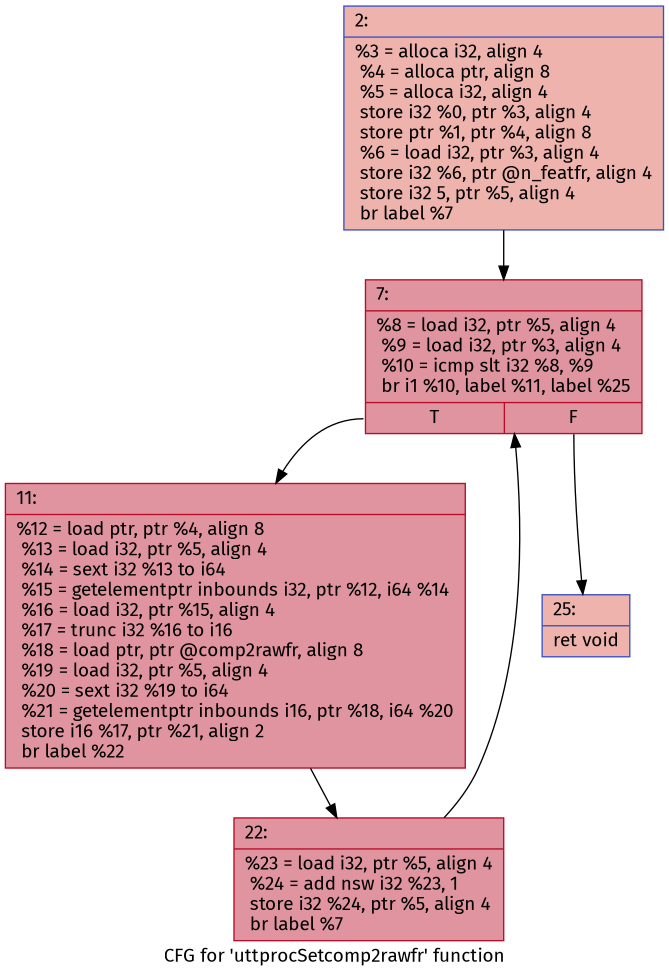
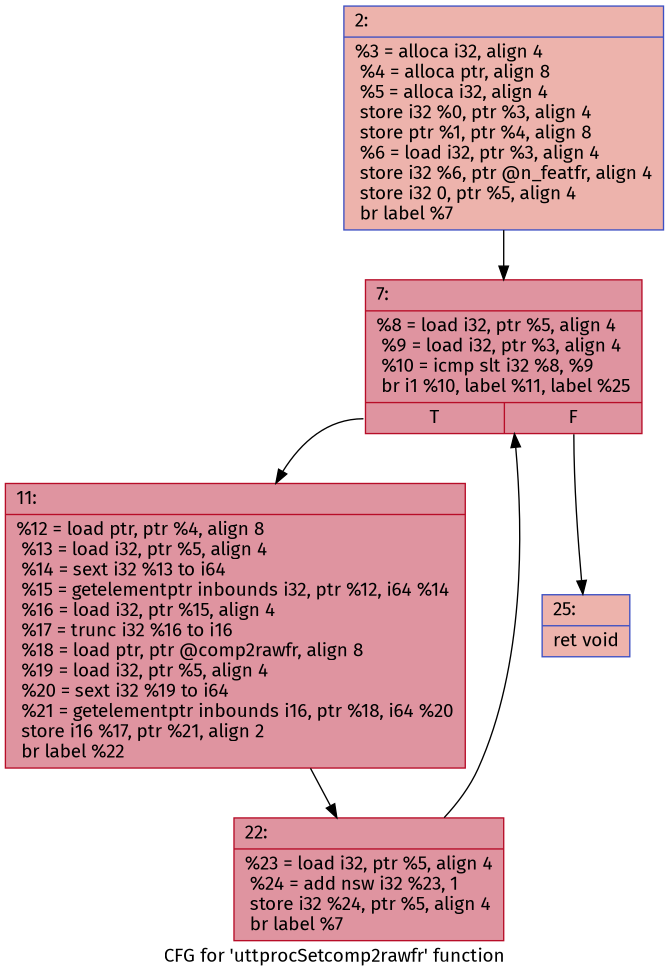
(465, 194) -> (466, 194)
